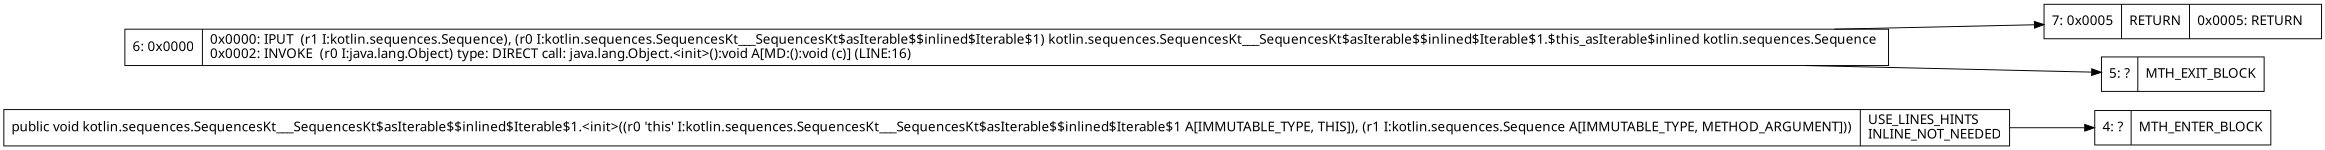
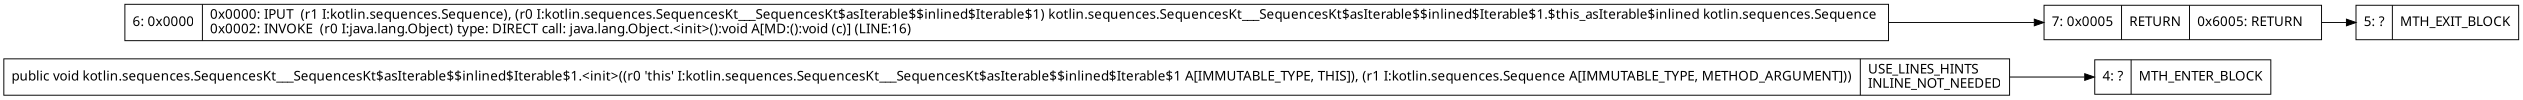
(2256, 21) -> (2256, 22)
(1948, 69) -> (2334, 22)
